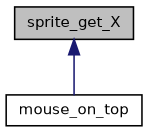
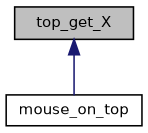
(74, 23) -> (74, 23)
